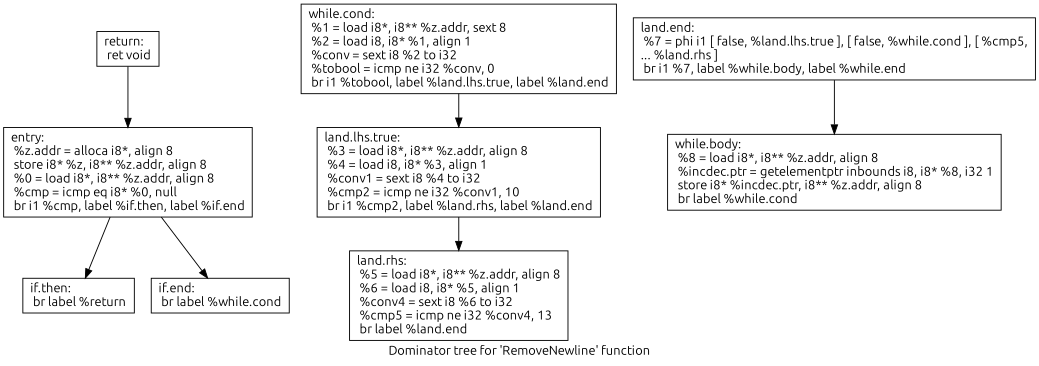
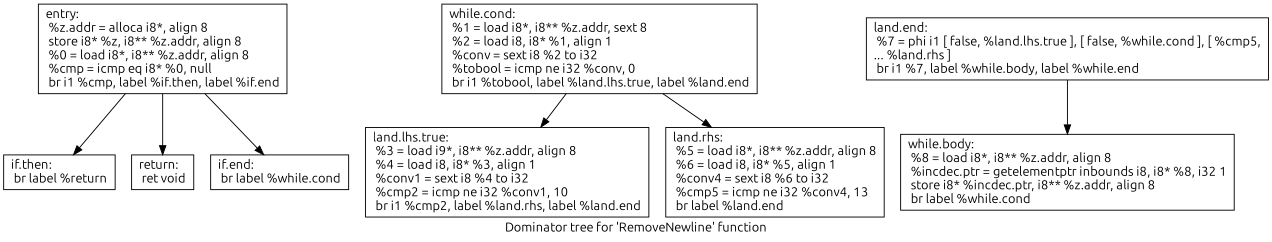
(128, 92) -> (163, 120)
(426, 151) -> (475, 151)
(459, 229) -> (683, 108)
